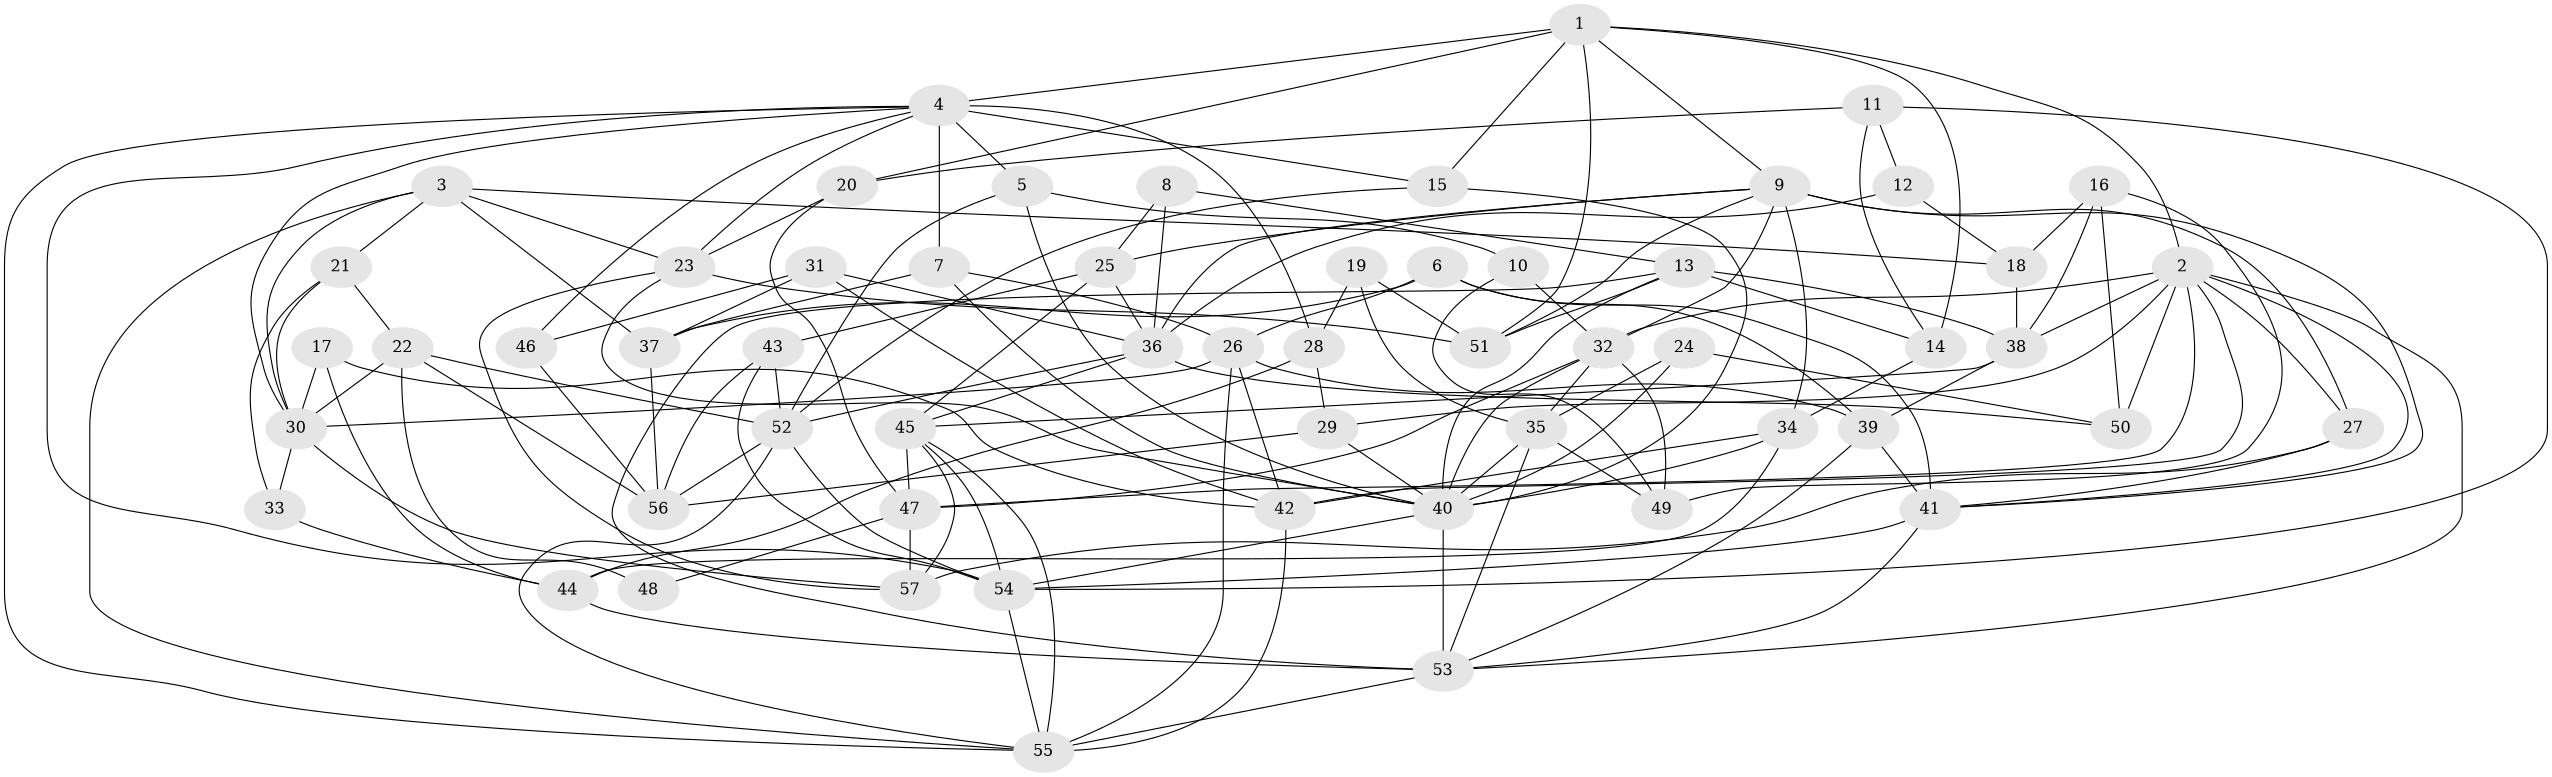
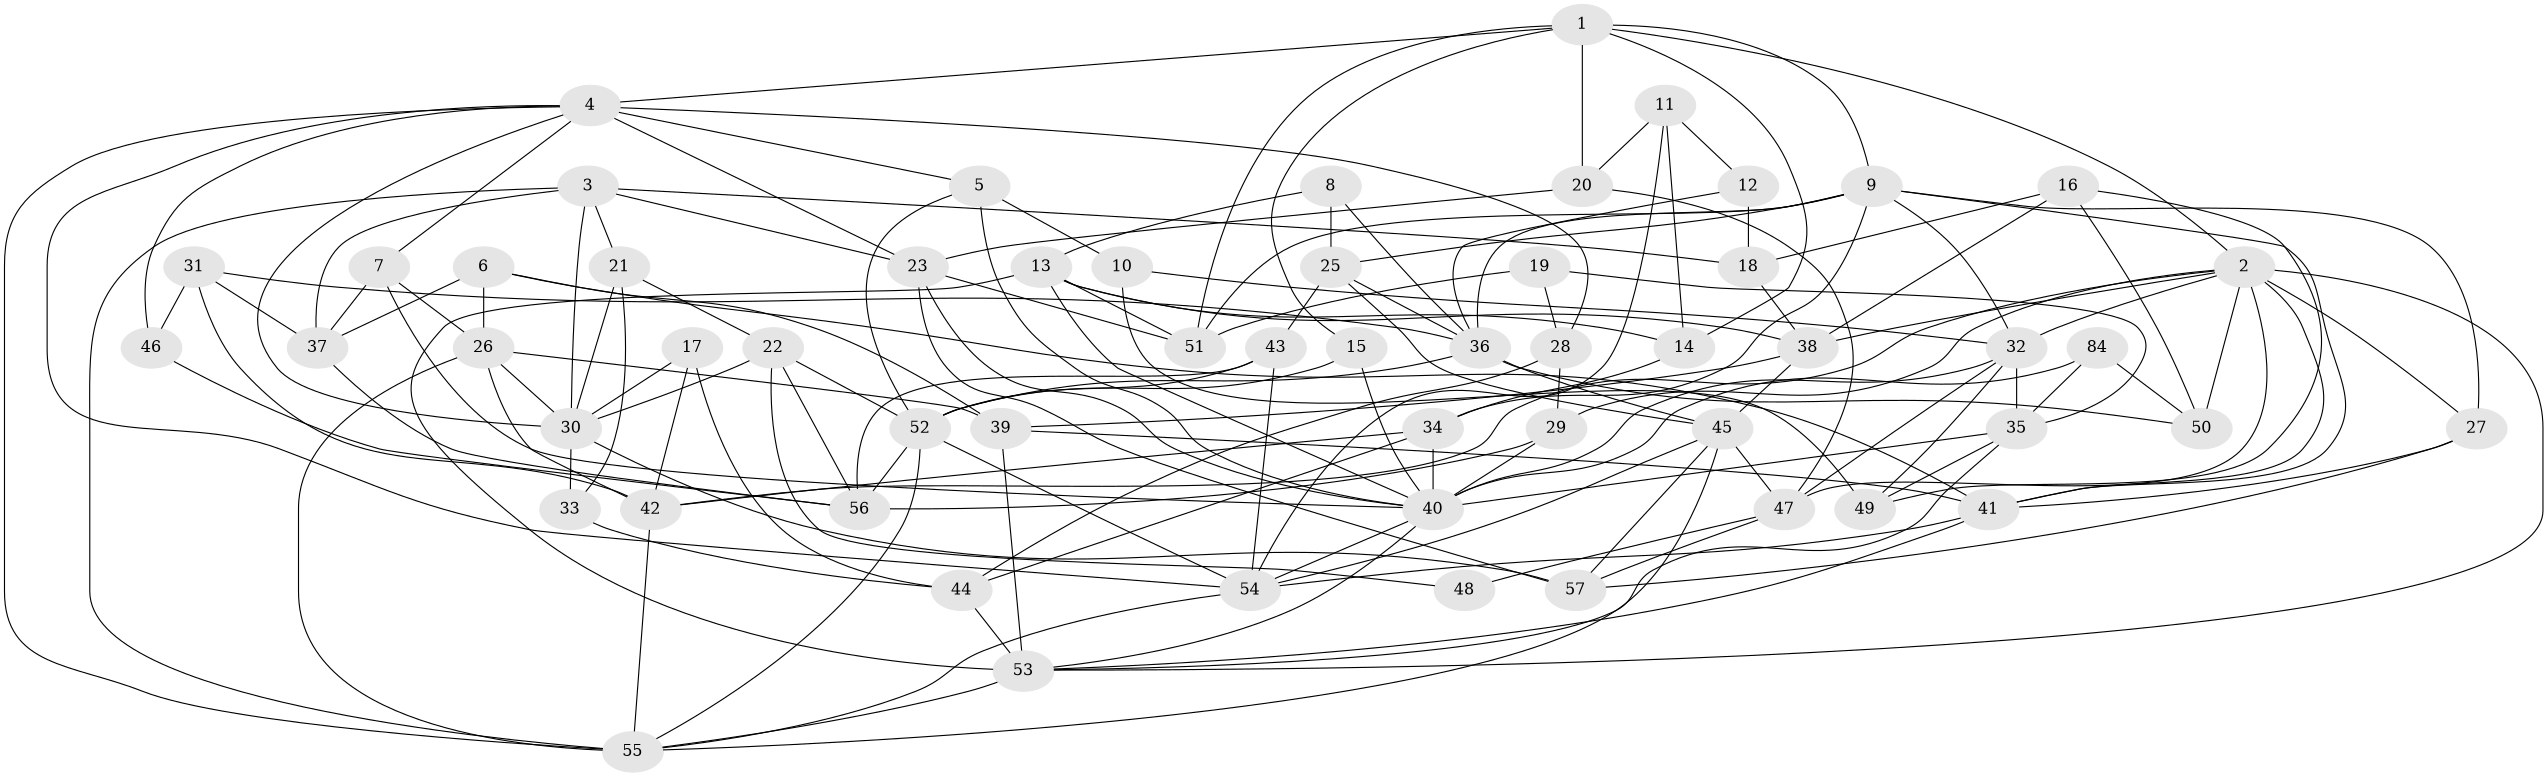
(1232, 153) -> none
(1684, 348) -> (2097, 348)
